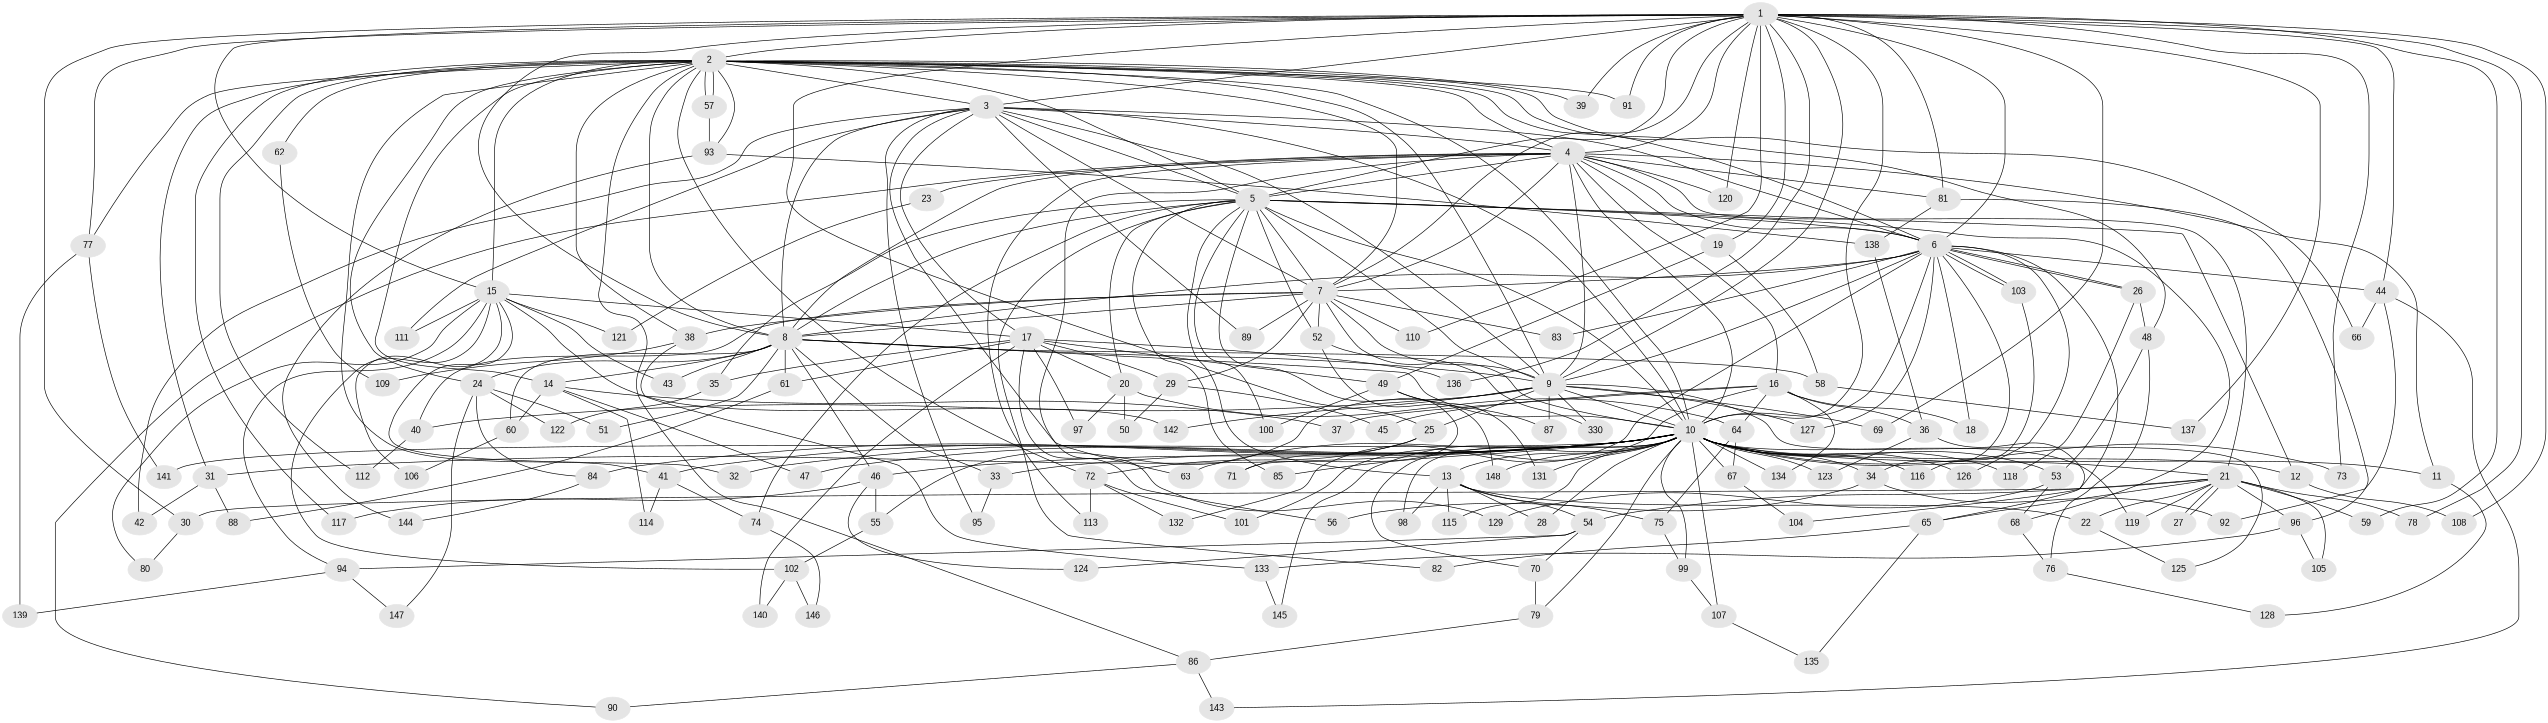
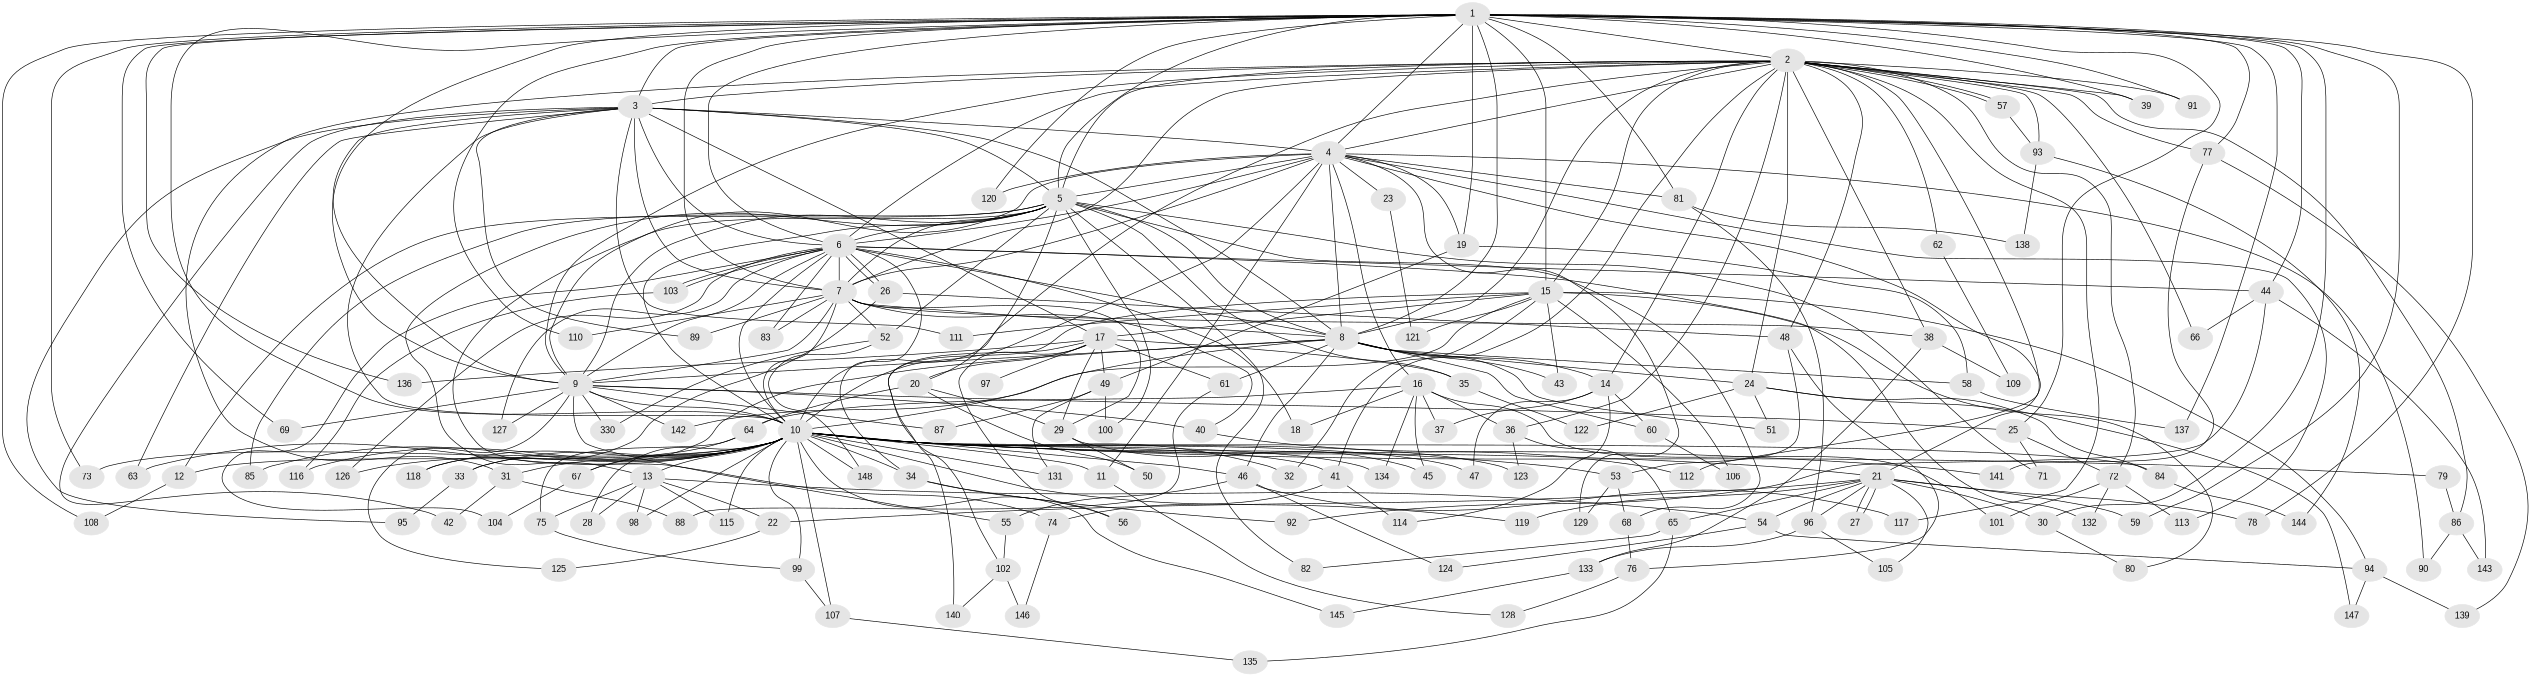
(1897, 334) -> (1714, 284)
(1102, 408) -> (988, 405)
(1536, 570) -> none
